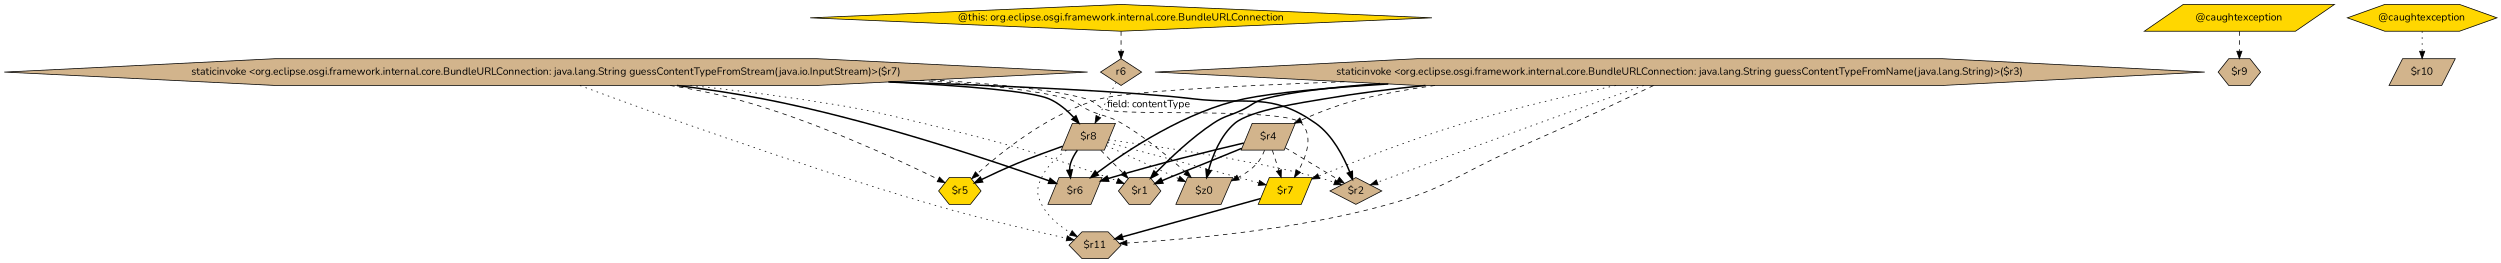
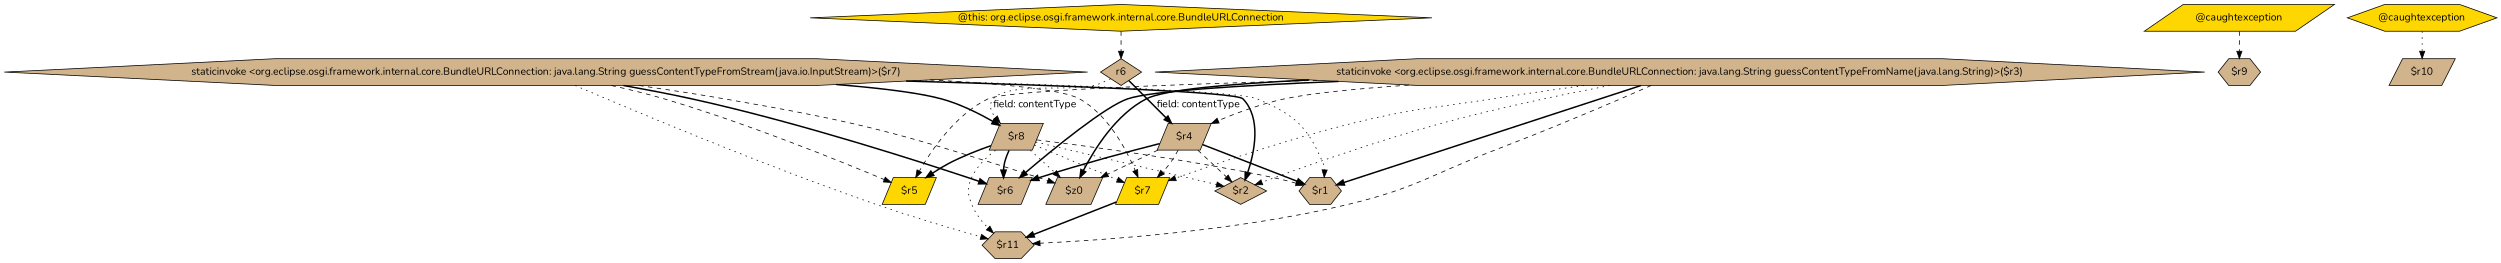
none -> (1151, 103)
(960, 191) -> (909, 191)
